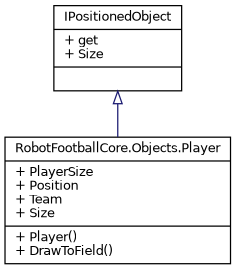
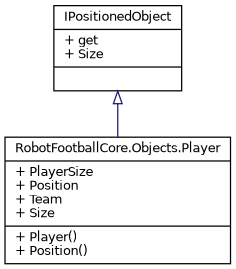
(65, 251) -> (51, 251)
